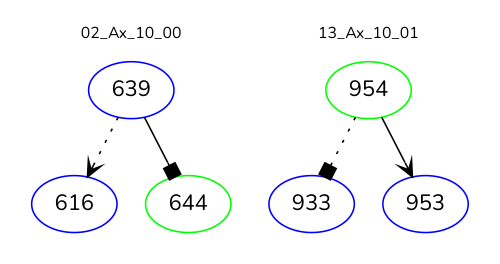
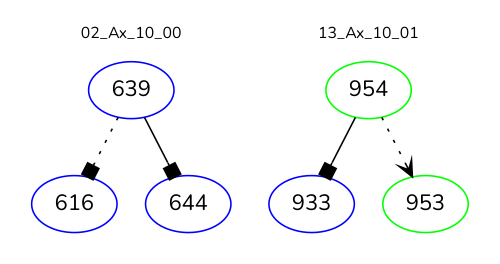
(106, 140) -> (106, 140)
(344, 140) -> (344, 140)
(393, 140) -> (393, 140)
(188, 204) -> (188, 204)
(426, 204) -> (426, 204)
